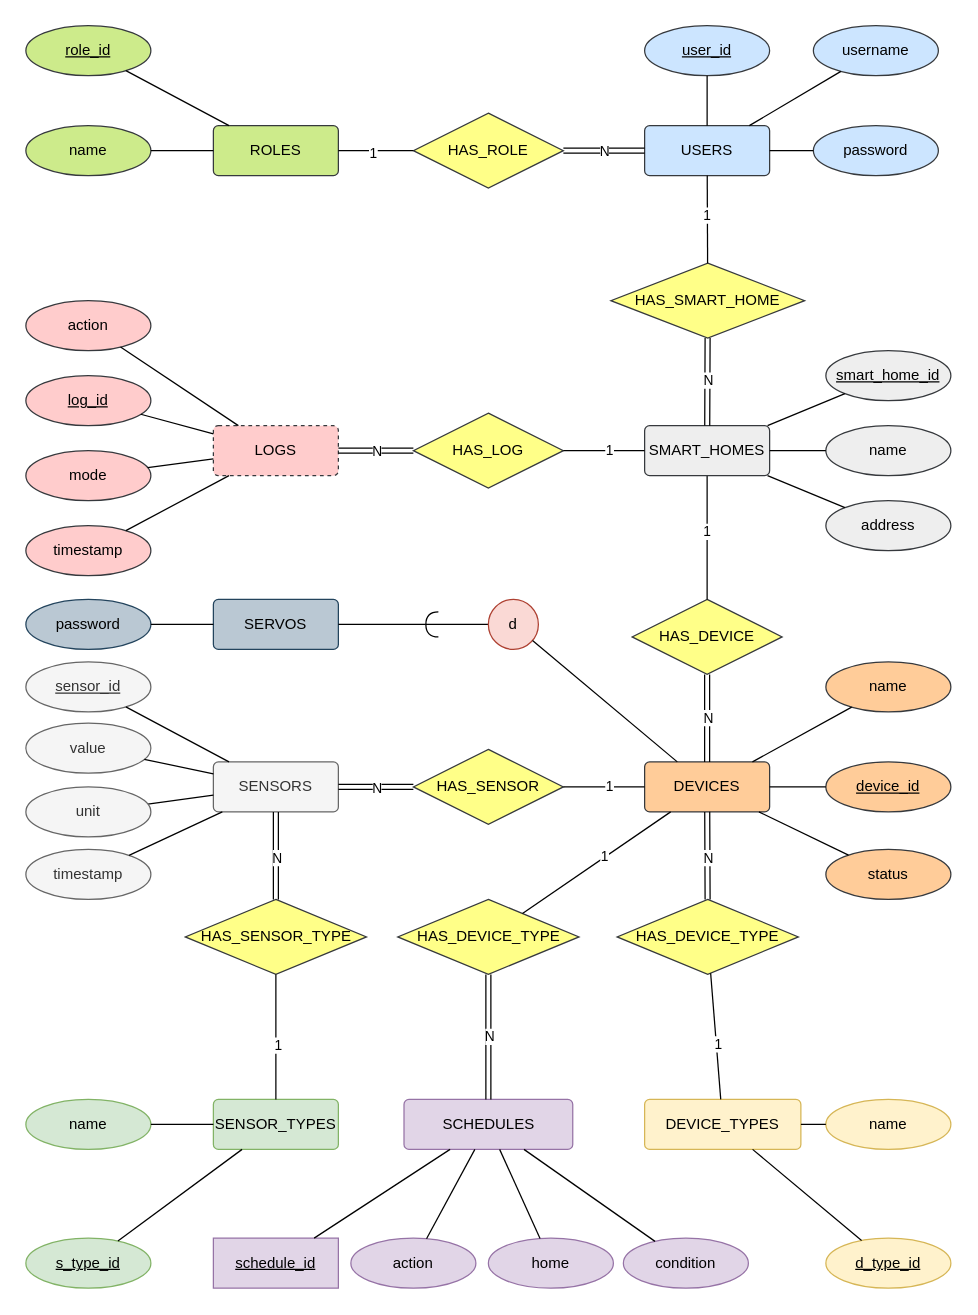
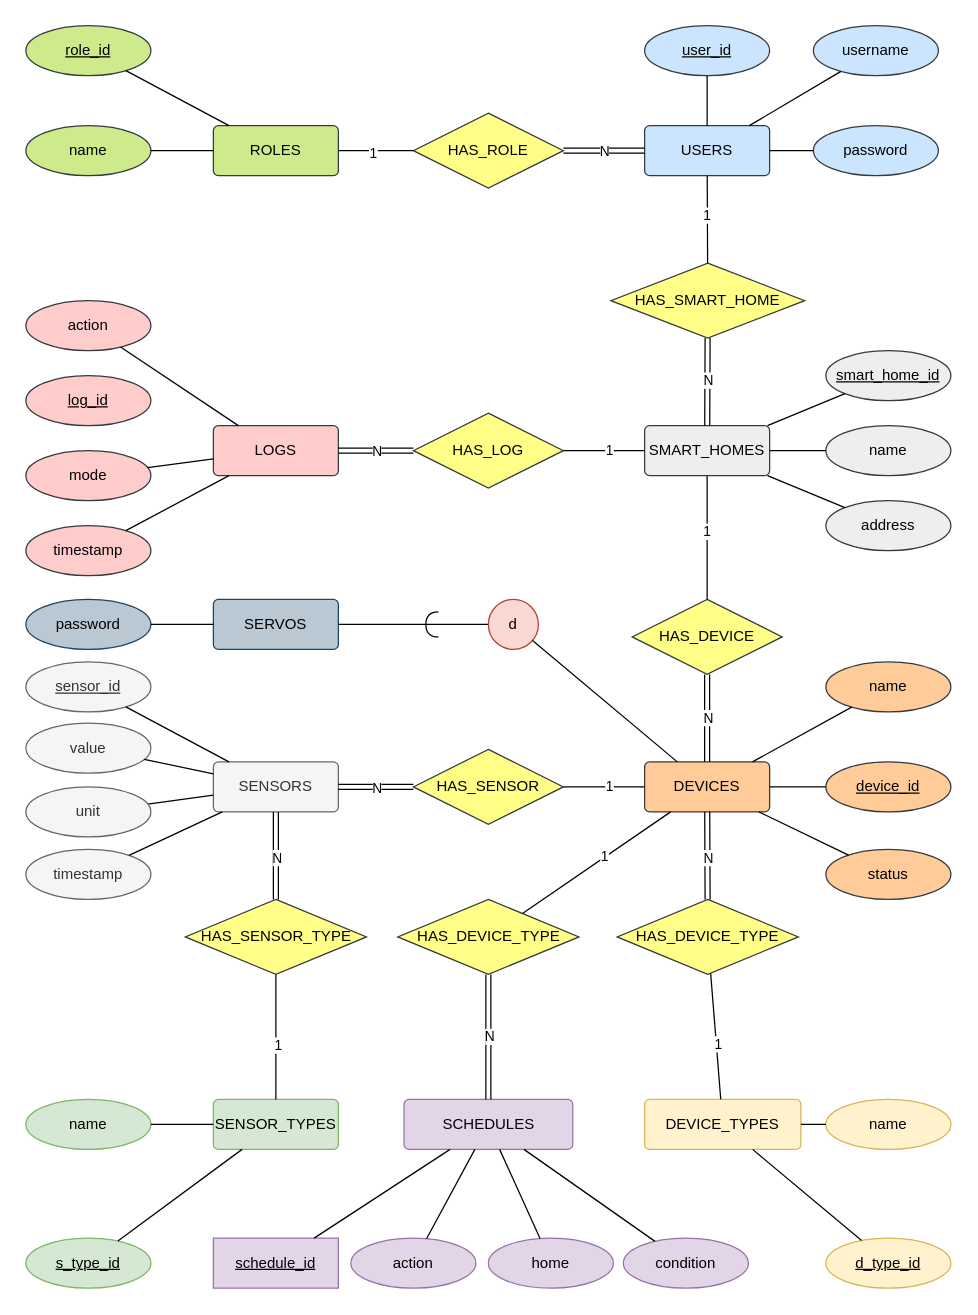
(176, 424) -> none
(276, 451) -> (276, 451)
